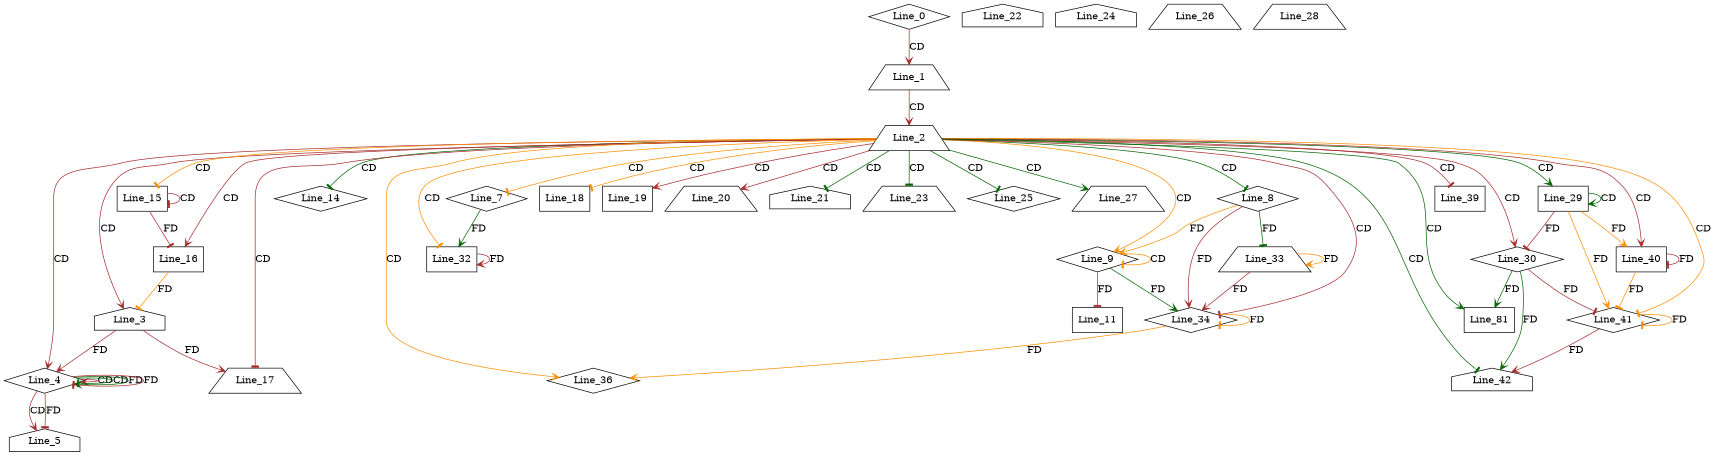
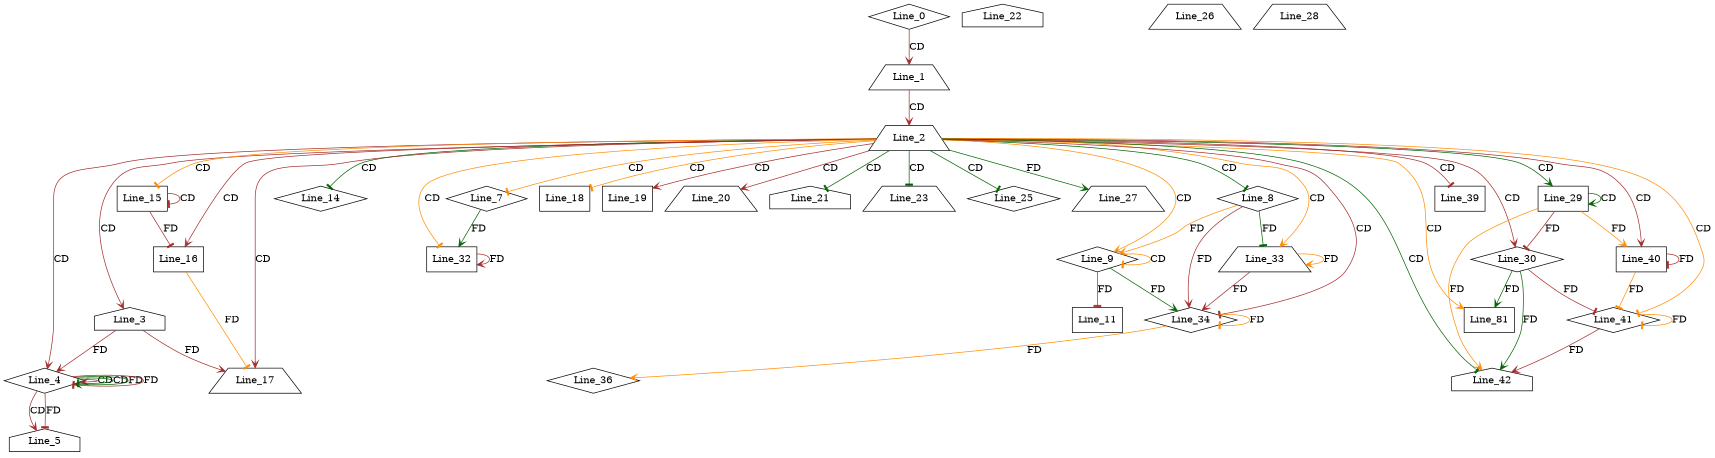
(1096, 17) -> none
(471, 159) -> (1213, 158)
(1390, 161) -> (1390, 161)
(353, 162) -> (353, 162)
(1034, 168) -> (1034, 168)
(1587, 257) -> (1454, 266)
(154, 289) -> (216, 318)
